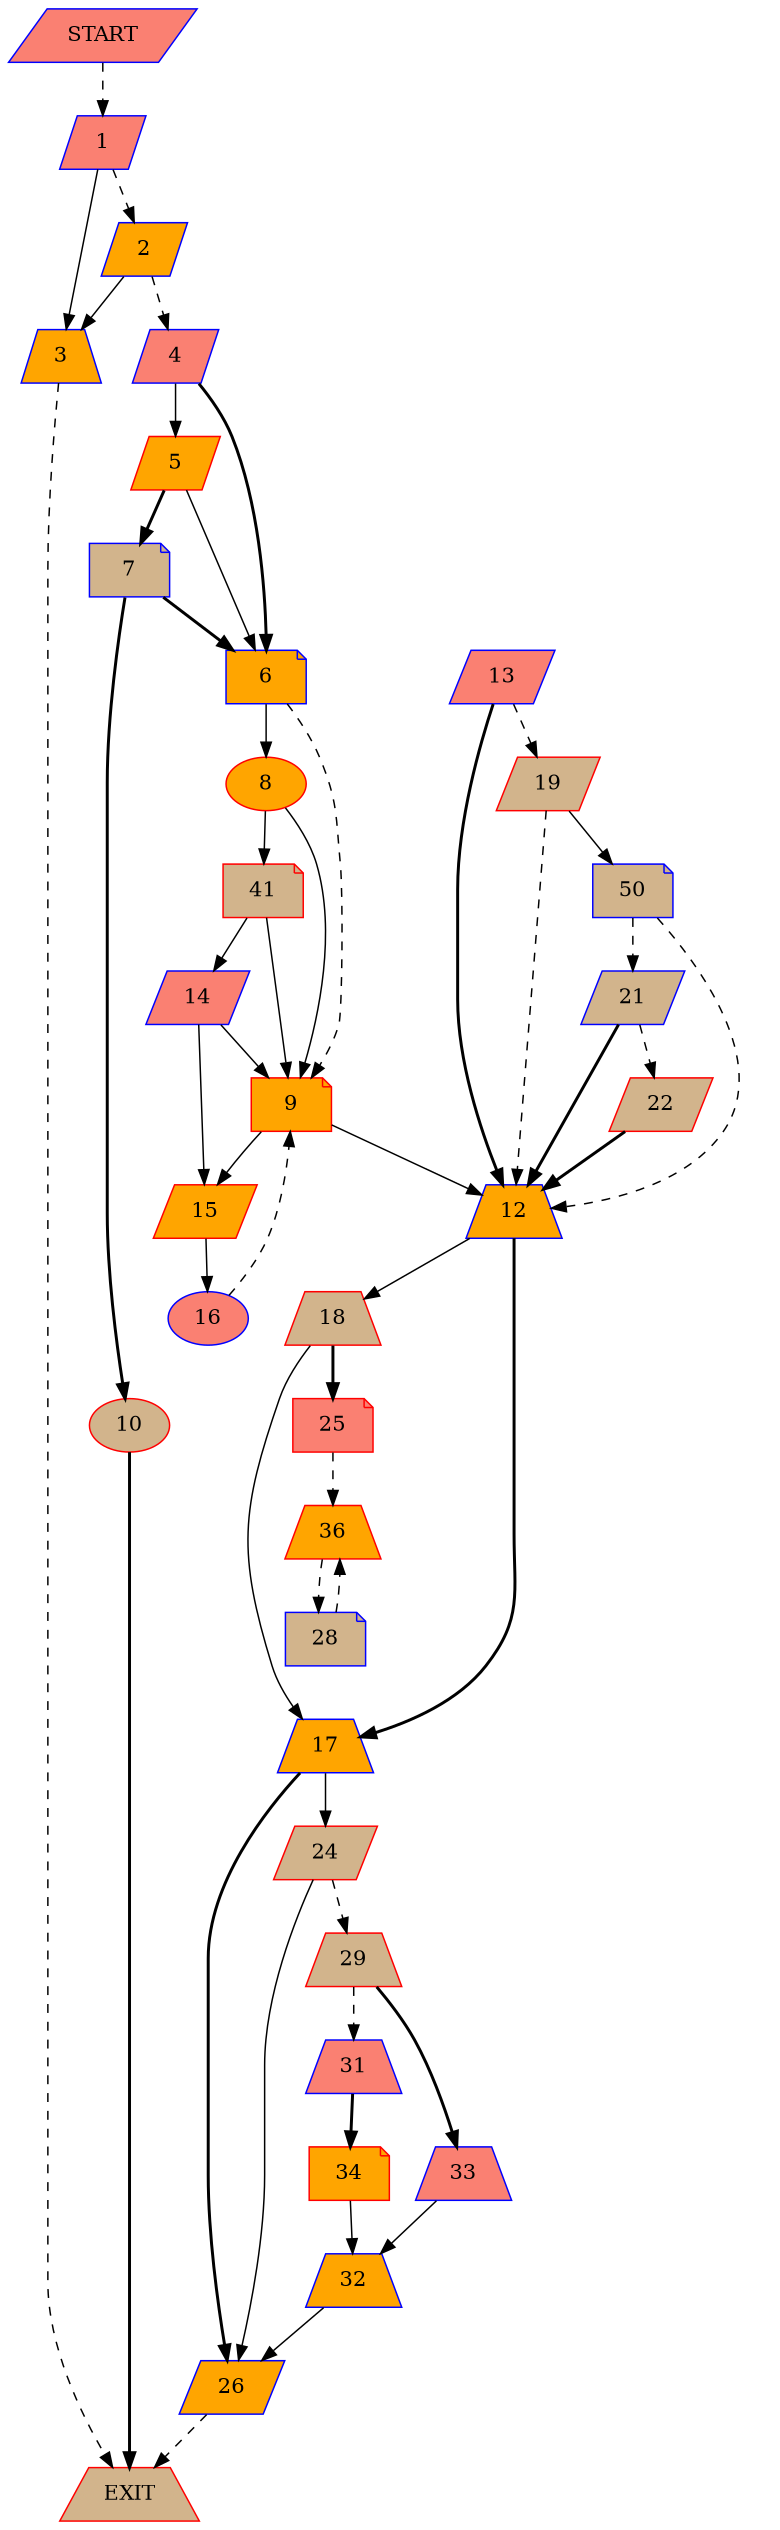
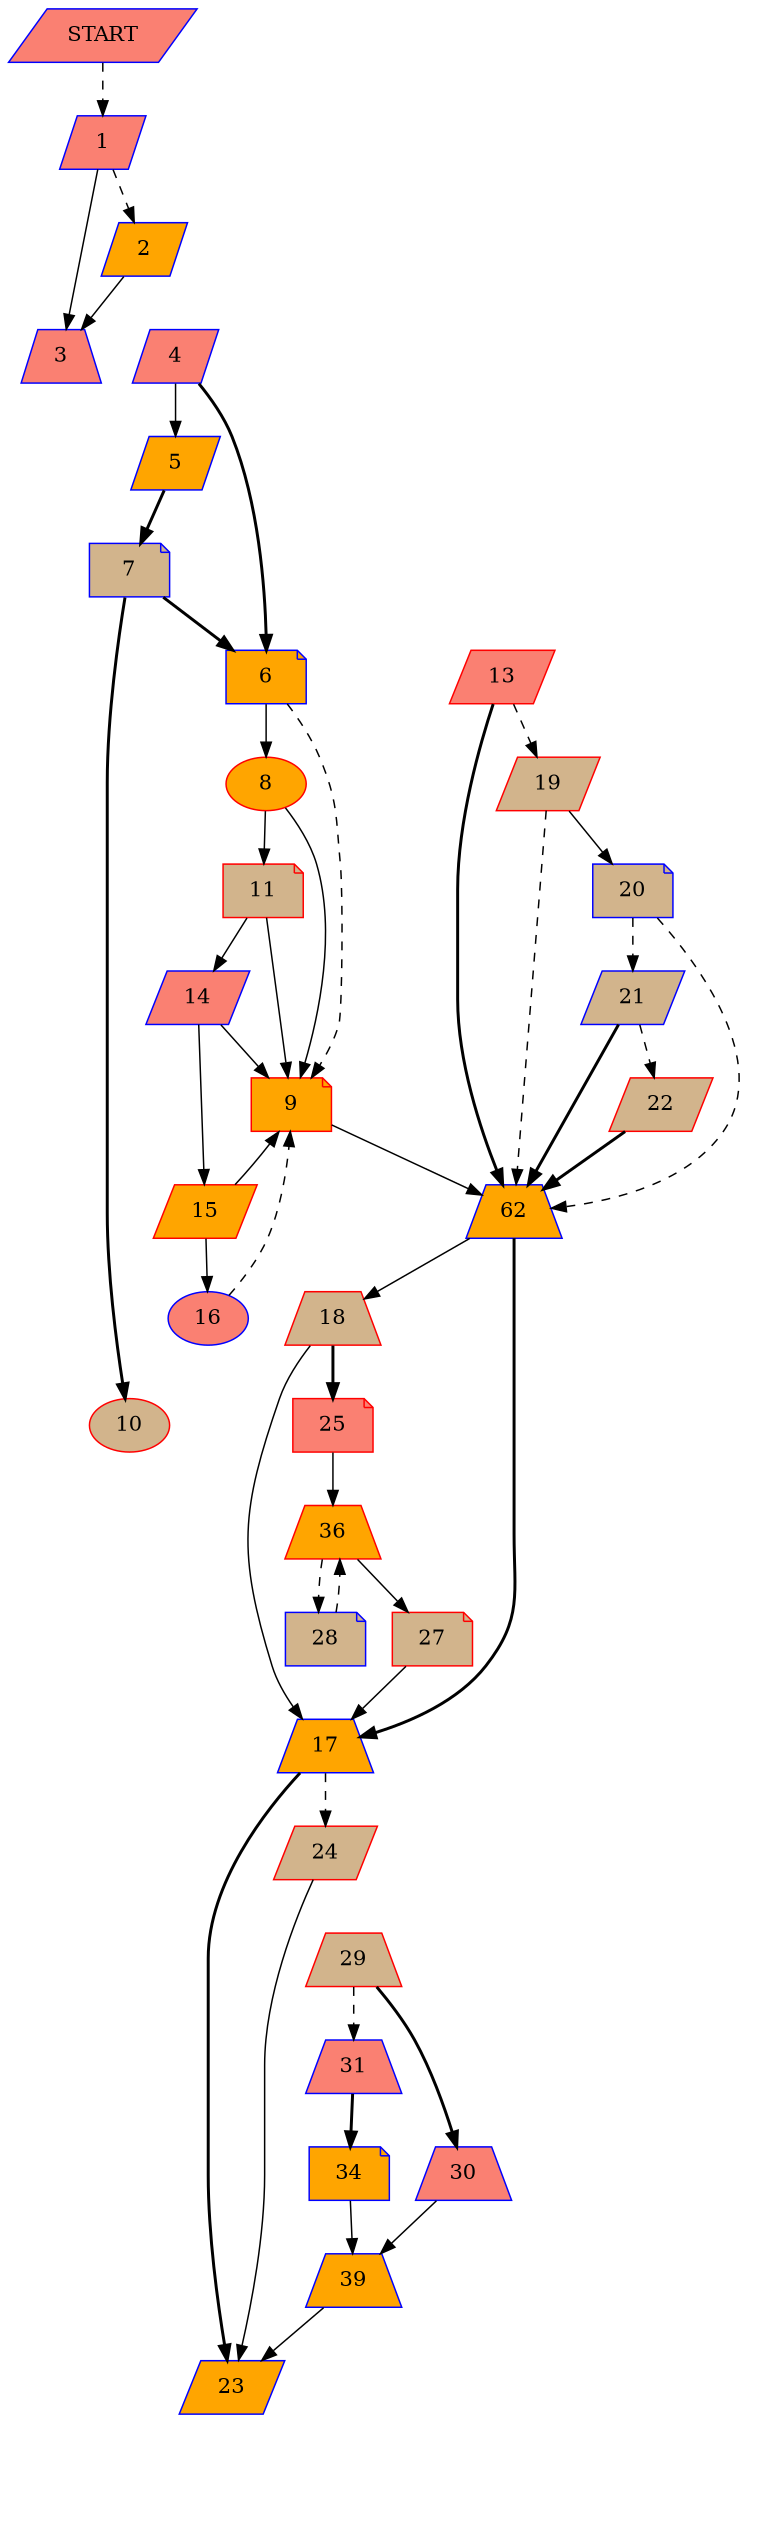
(158, 296) -> none
(61, 356) -> (61, 356)
(176, 463) -> (176, 463)
(218, 563) -> none
(502, 677) -> (502, 677)
(263, 891) -> (263, 891)
(633, 891) -> (633, 891)
(243, 1152) -> (253, 1165)
(514, 1212) -> (514, 1212)
(333, 1472) -> (333, 1472)
none -> (432, 1639)
(326, 1792) -> (326, 1792)
(338, 1899) -> none
(349, 2174) -> (349, 2174)
(464, 2174) -> (464, 2174)
(354, 2281) -> (354, 2281)
(232, 2387) -> (232, 2387)
(130, 2494) -> none
